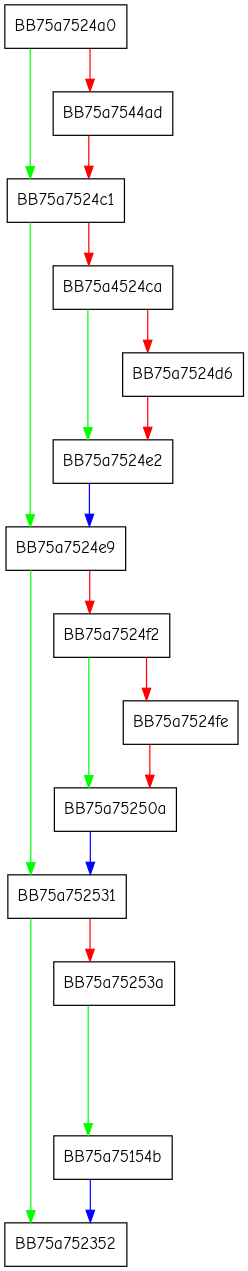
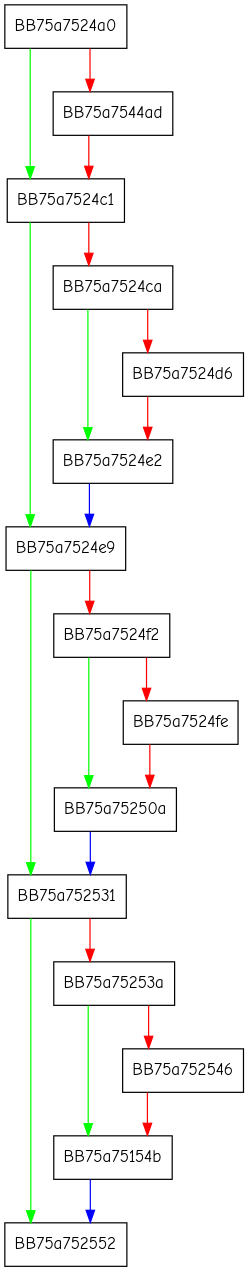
(113, 288) -> (113, 288)
none -> (183, 1071)
(66, 1245) -> (66, 1245)
